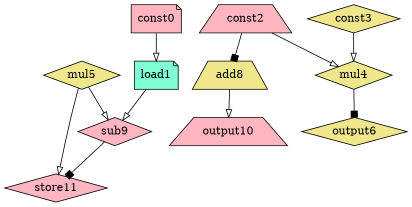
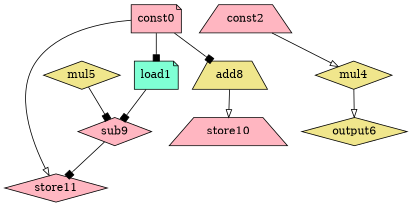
(354, 19) -> none
(156, 43) -> (156, 43)
(239, 43) -> (190, 45)
(354, 99) -> (354, 99)
(96, 100) -> (96, 100)
(137, 102) -> (137, 102)
(69, 127) -> (35, 64)
(228, 132) -> (228, 132)
